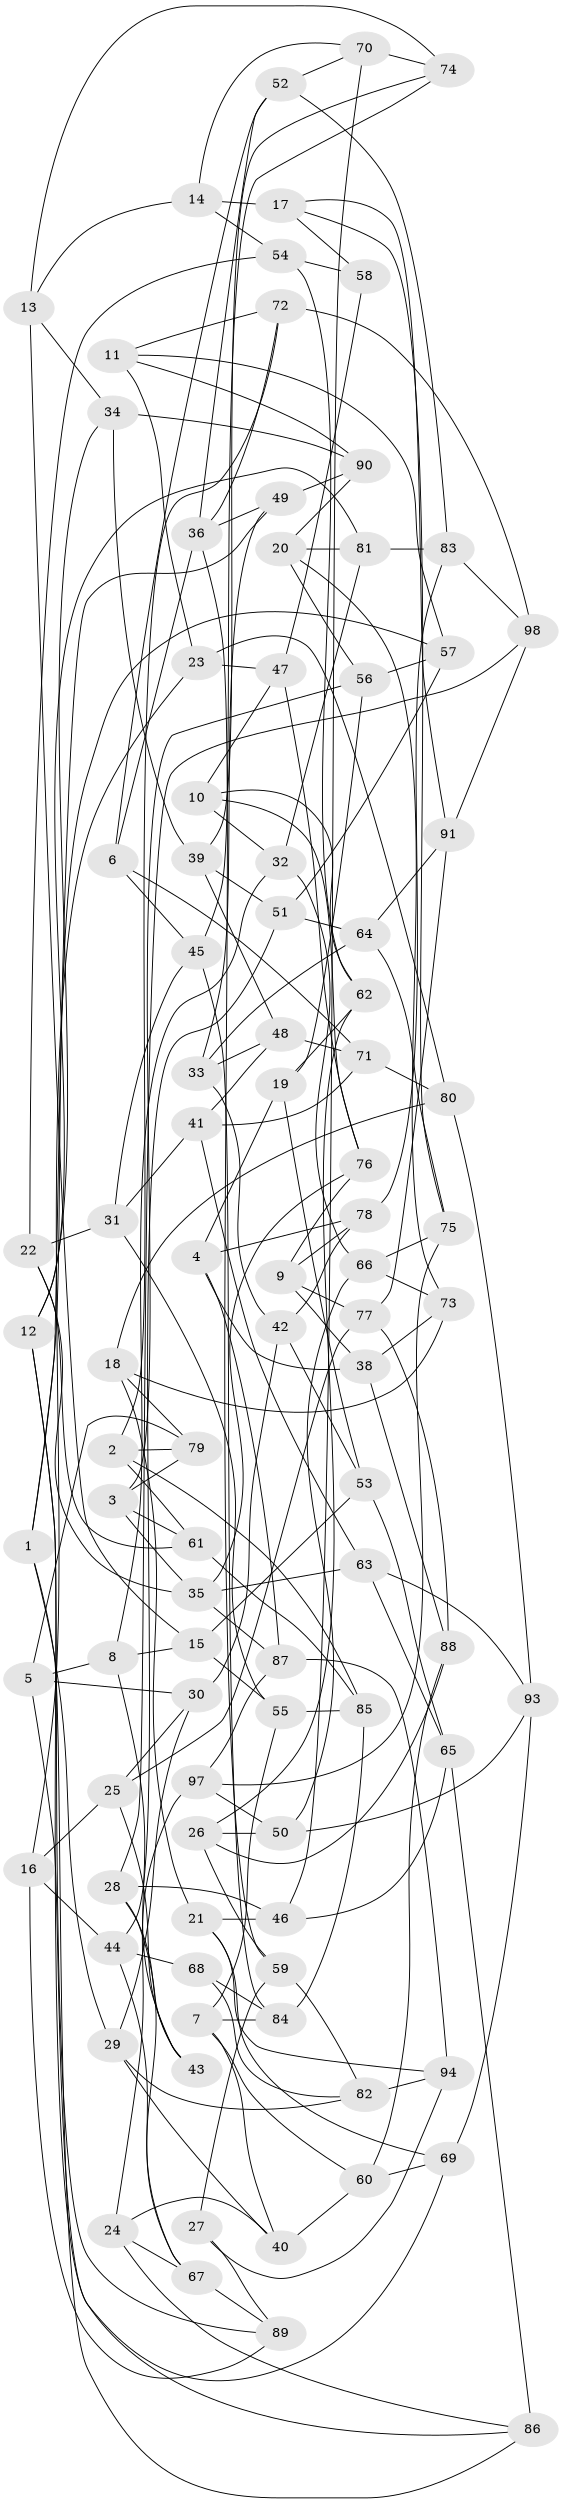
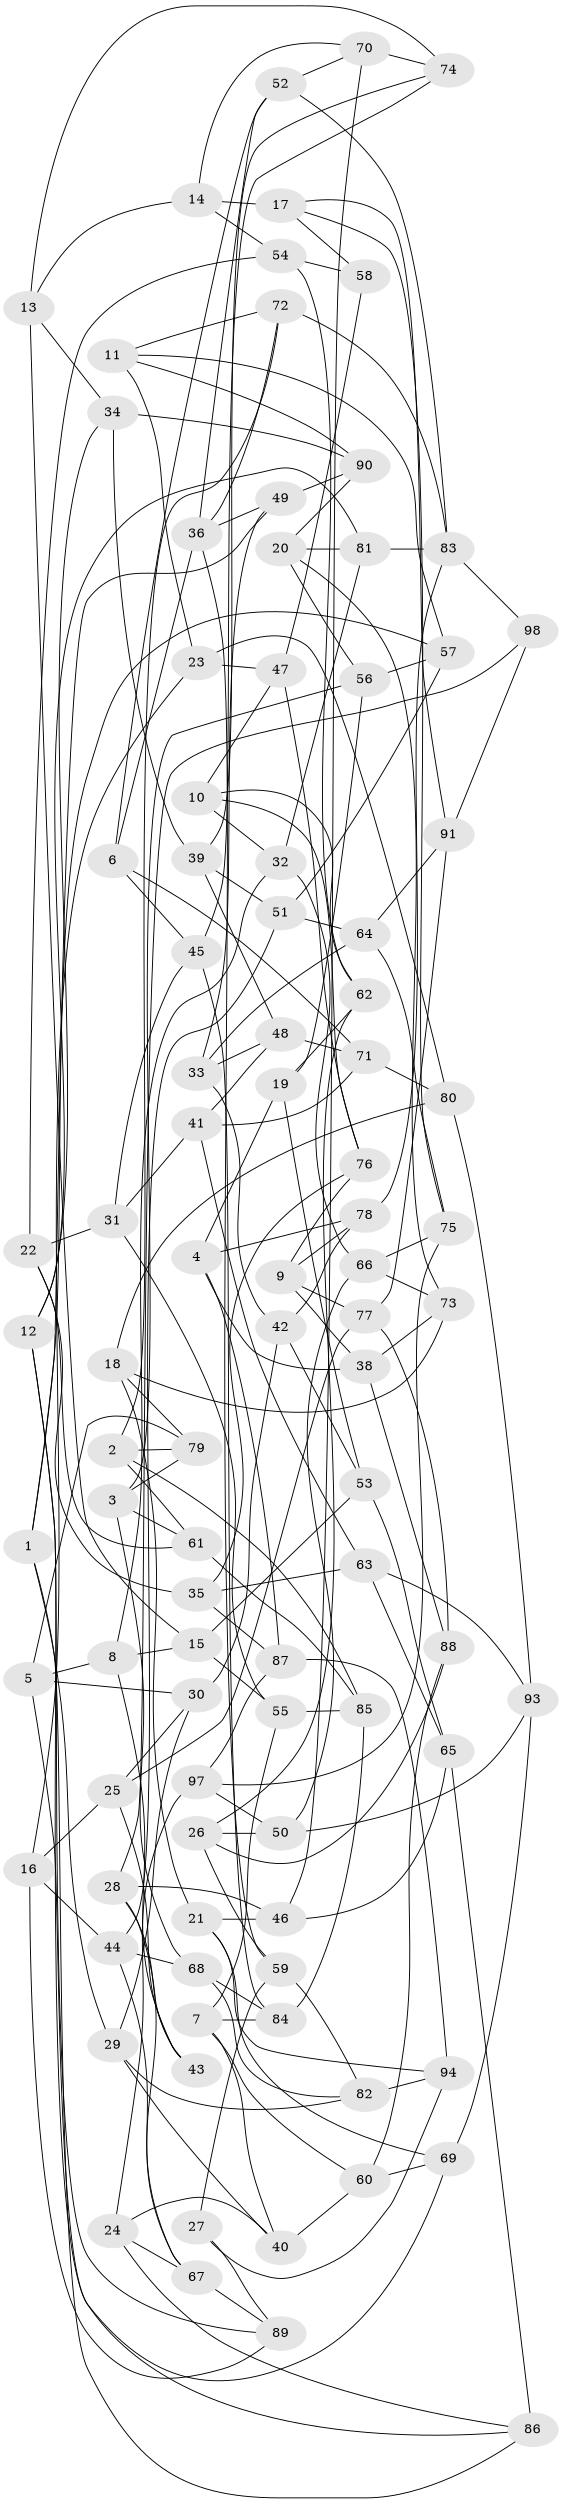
(457, 428) -> (406, 402)
(162, 1558) -> (143, 1740)
